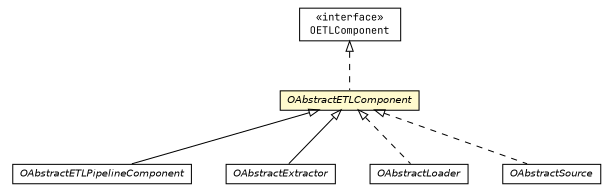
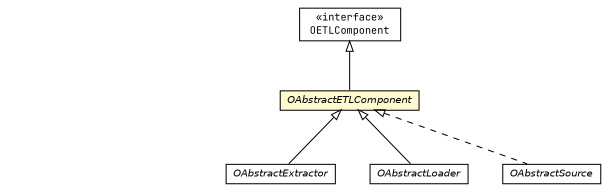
(350, 71) -> (350, 71)
(388, 141) -> (388, 141)
(102, 174) -> none
